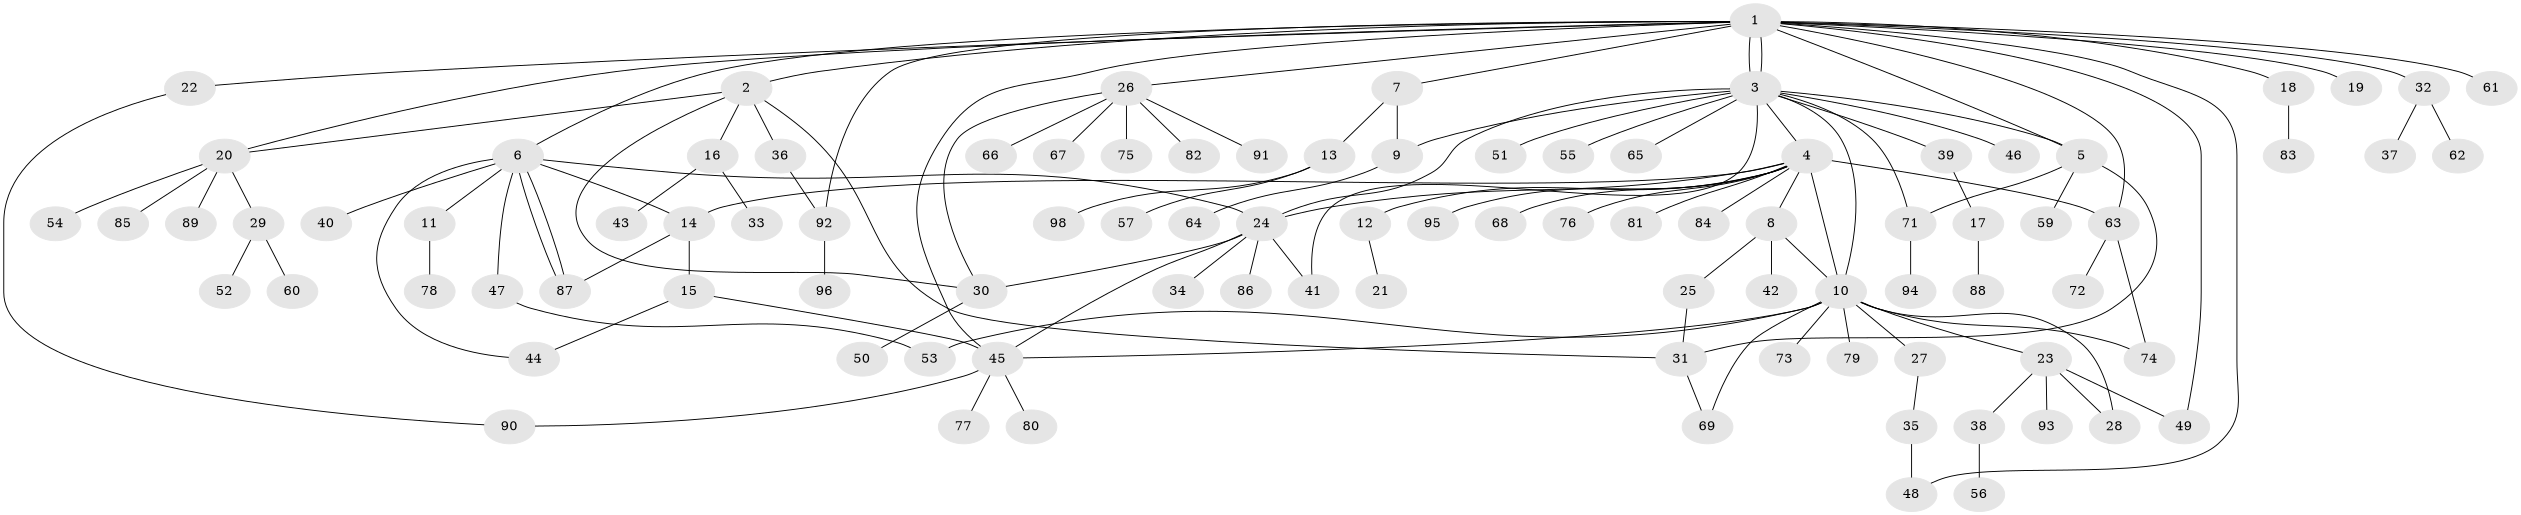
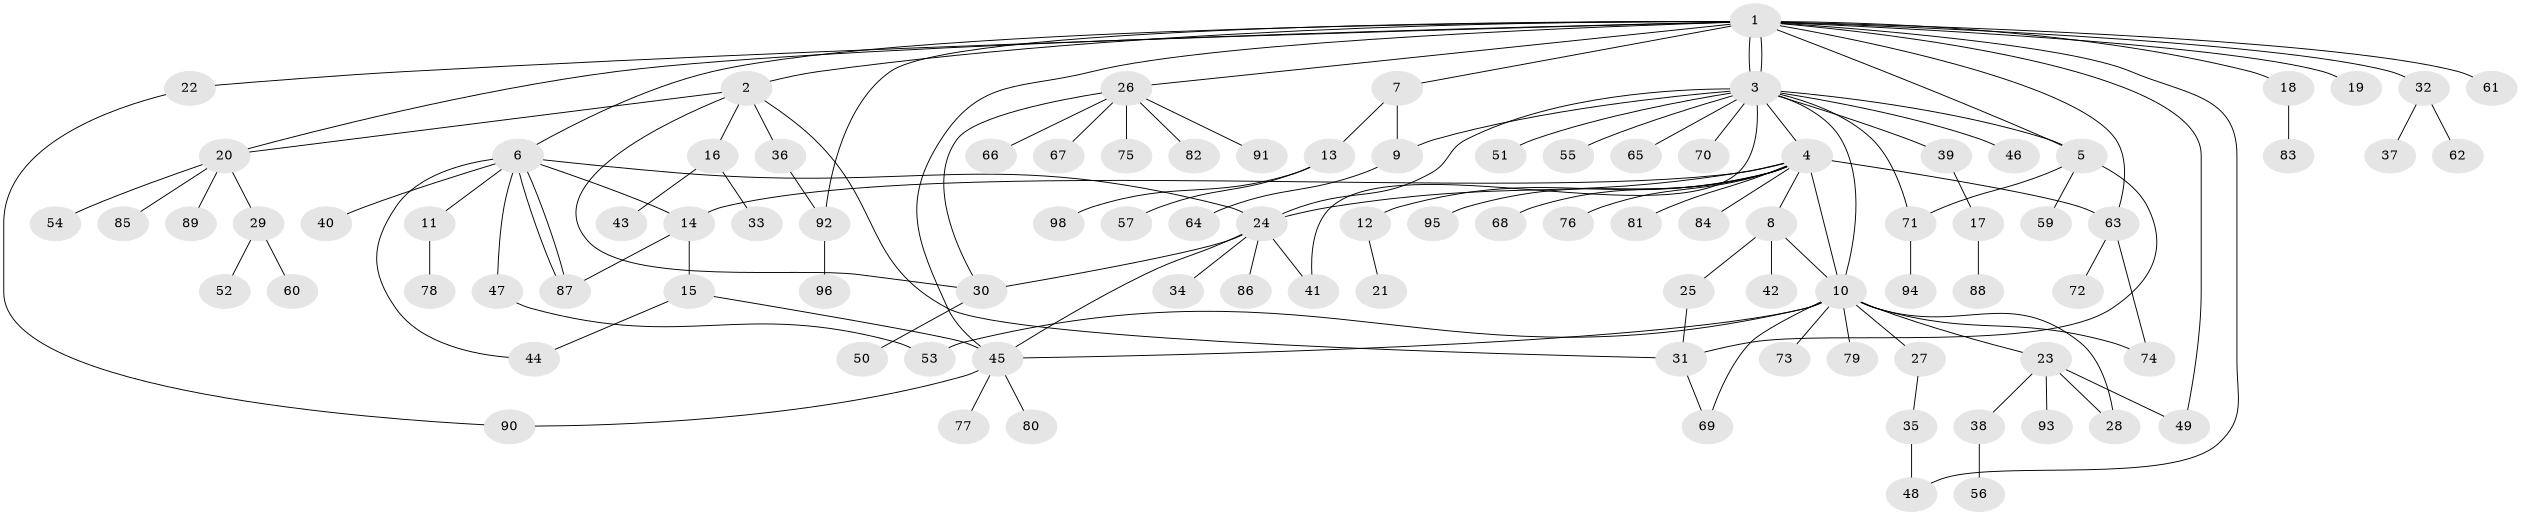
none -> (1704, 156)
